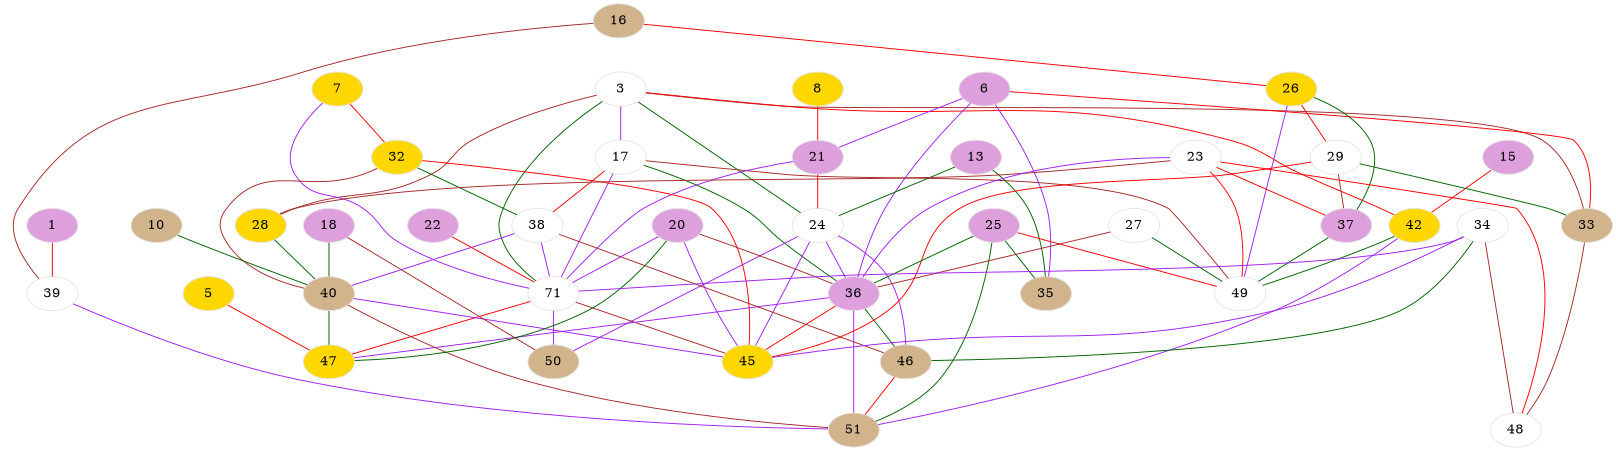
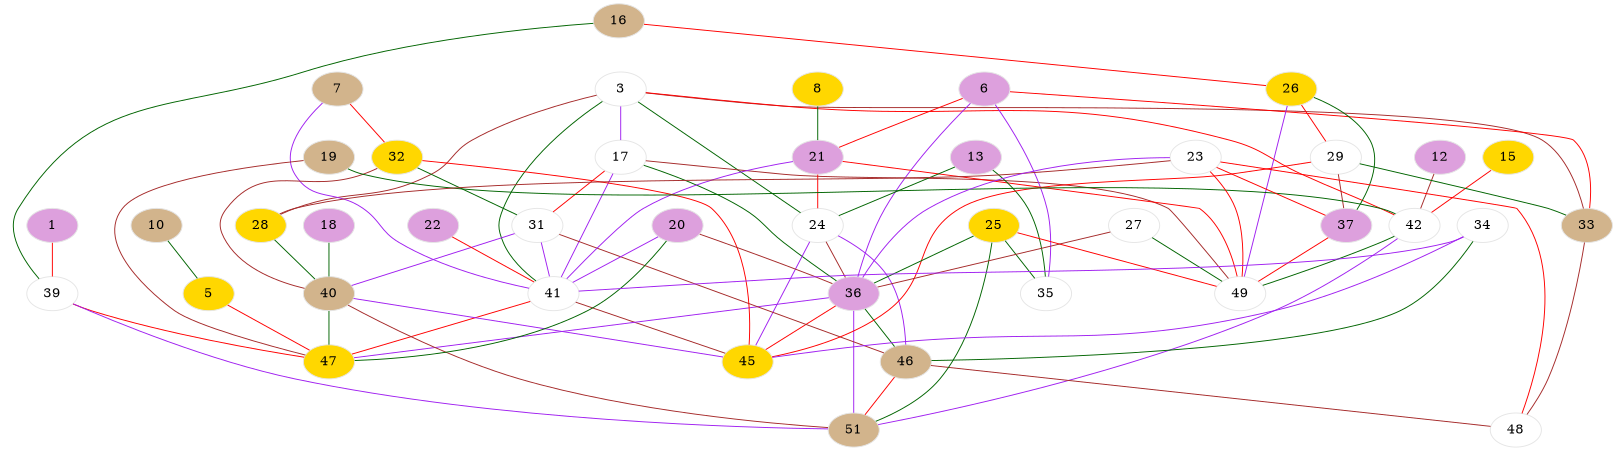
(250, 86) -> (250, 86)
(337, 89) -> (337, 89)
(818, 123) -> (818, 123)
(901, 123) -> (901, 123)
none -> (329, 157)
none -> (1440, 157)
(1508, 157) -> (1508, 157)
none -> (1060, 190)
(537, 225) -> (537, 225)
(994, 225) -> (994, 225)
(1414, 225) -> (1414, 225)
(229, 256) -> (183, 260)
(1299, 256) -> (1299, 256)
(836, 260) -> (836, 260)
(553, 294) -> (553, 294)
(1046, 294) -> (1046, 294)
(708, 295) -> none
(1499, 328) -> (1211, 396)
none -> (188, 335)
(553, 362) -> none
